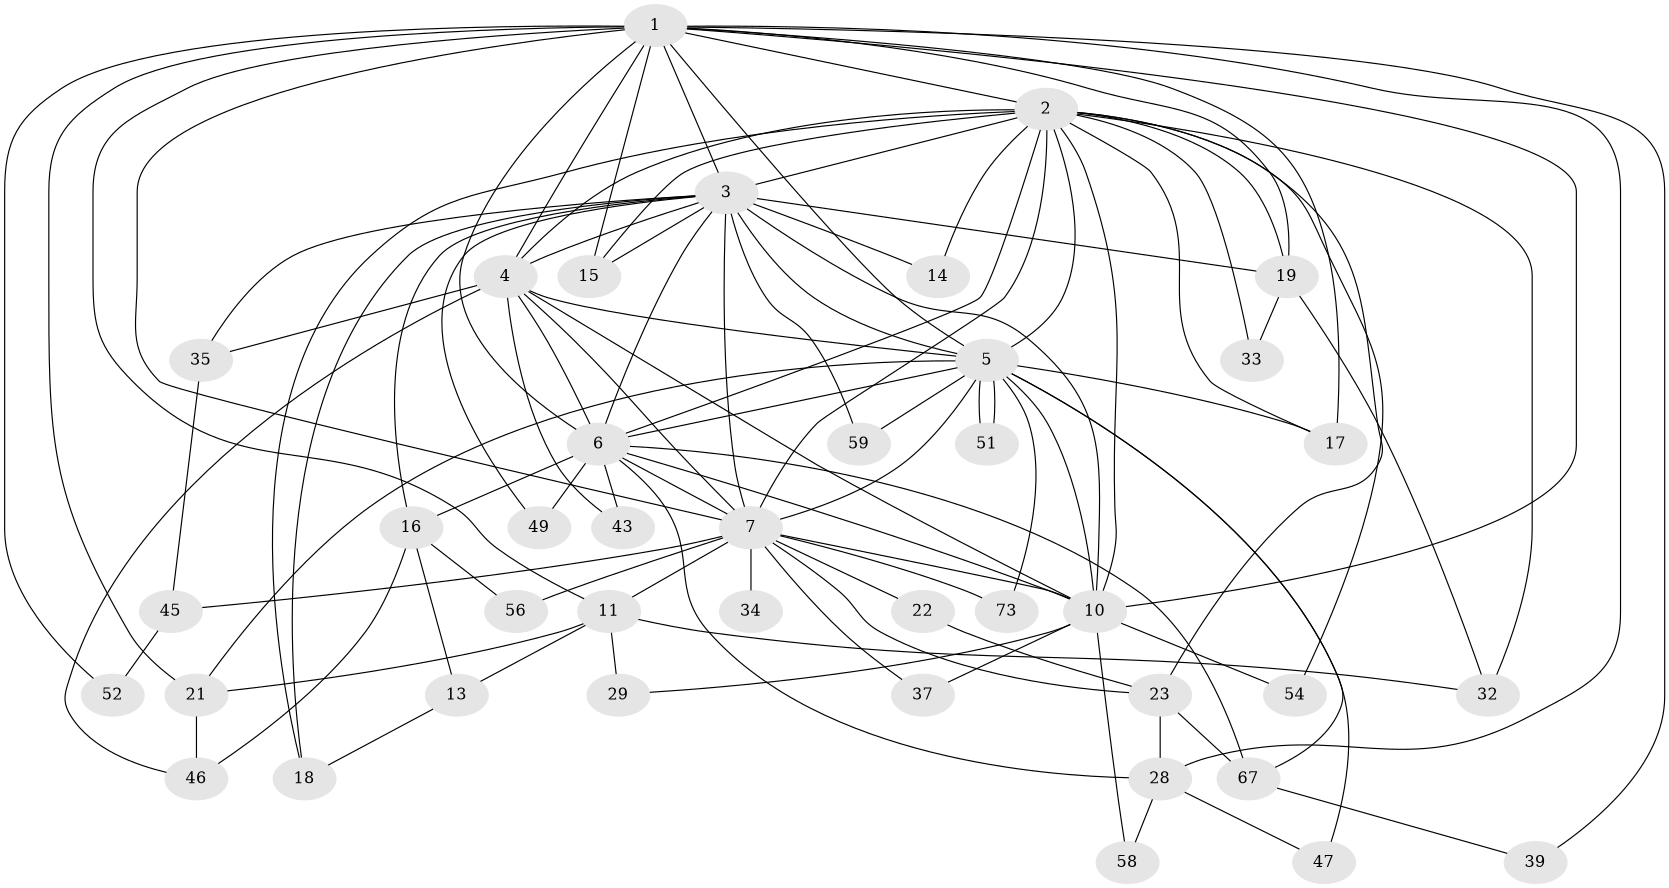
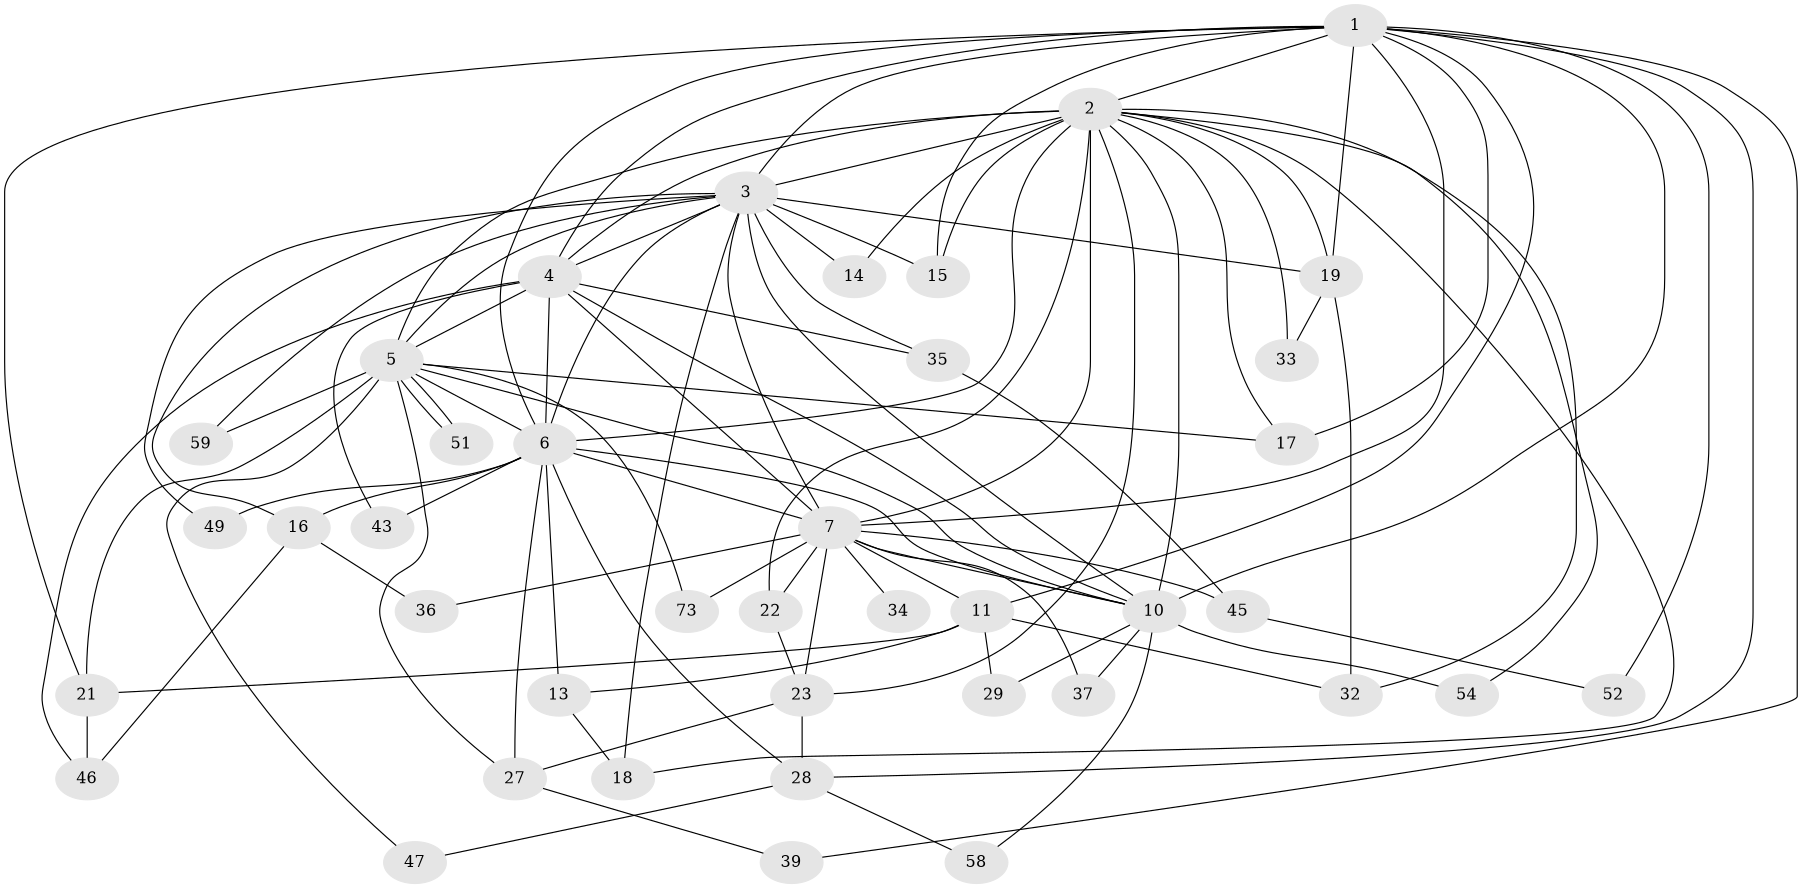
(801, 197) -> none
none -> (992, 399)
(893, 470) -> none
(434, 611) -> (552, 570)
(516, 611) -> (427, 611)
(1249, 779) -> (515, 779)
